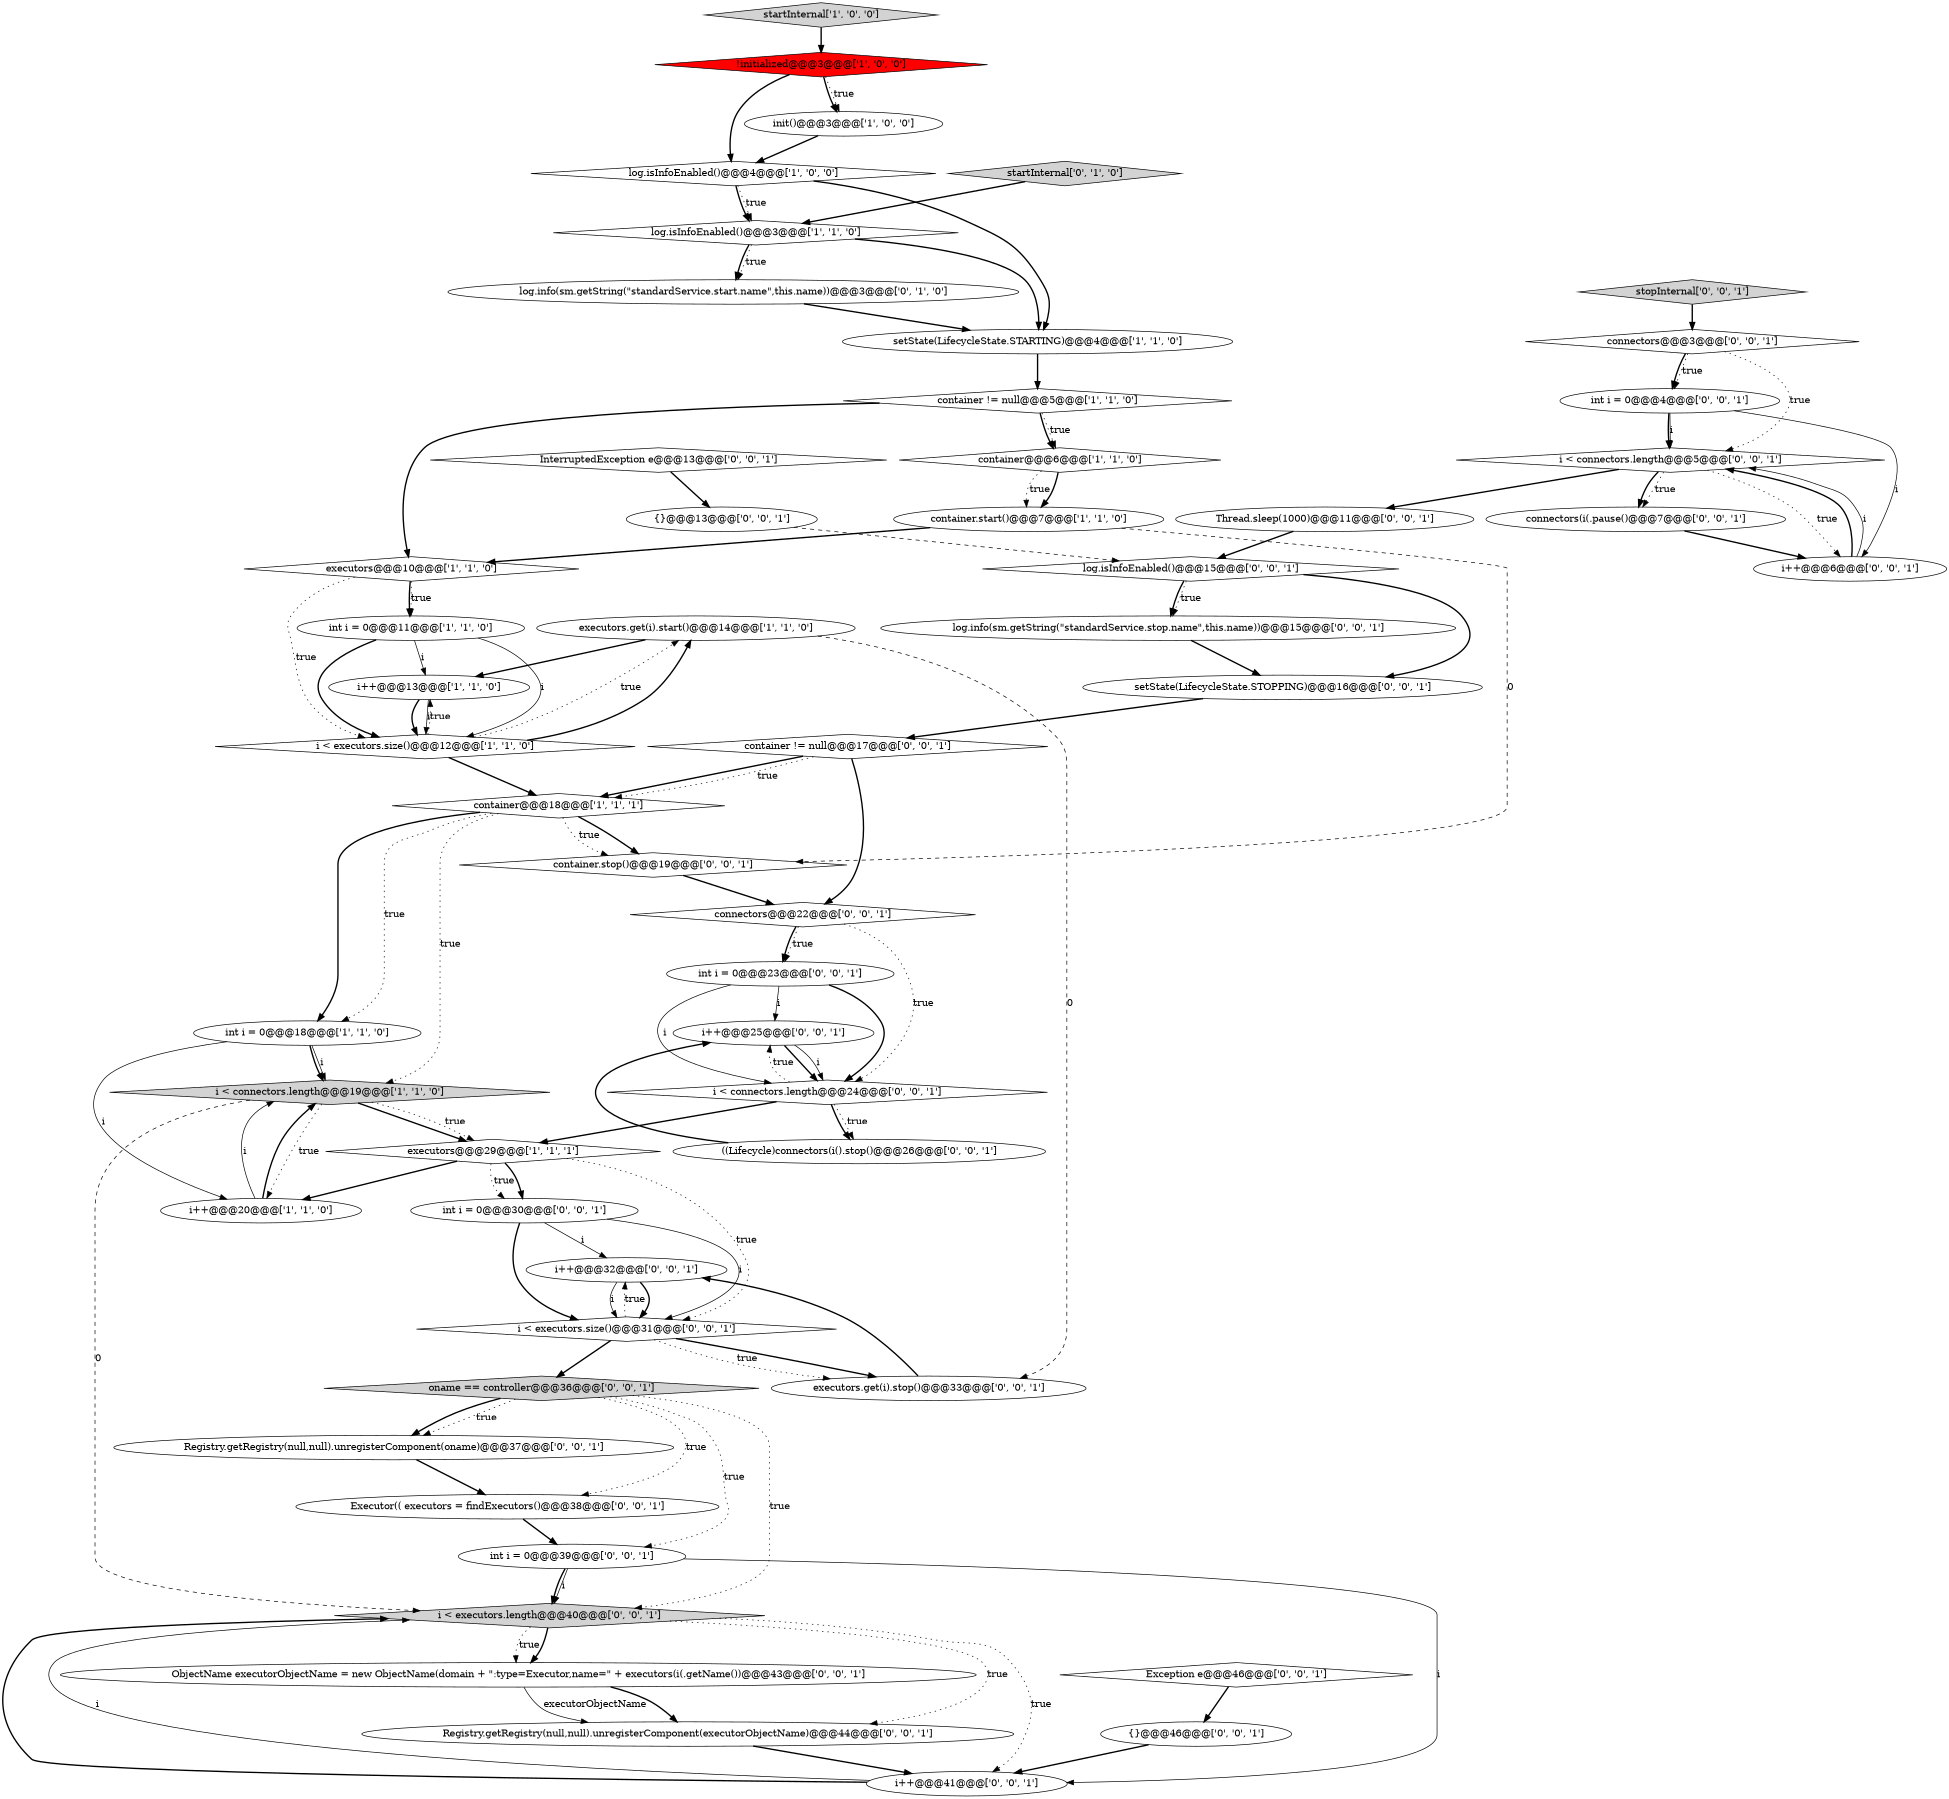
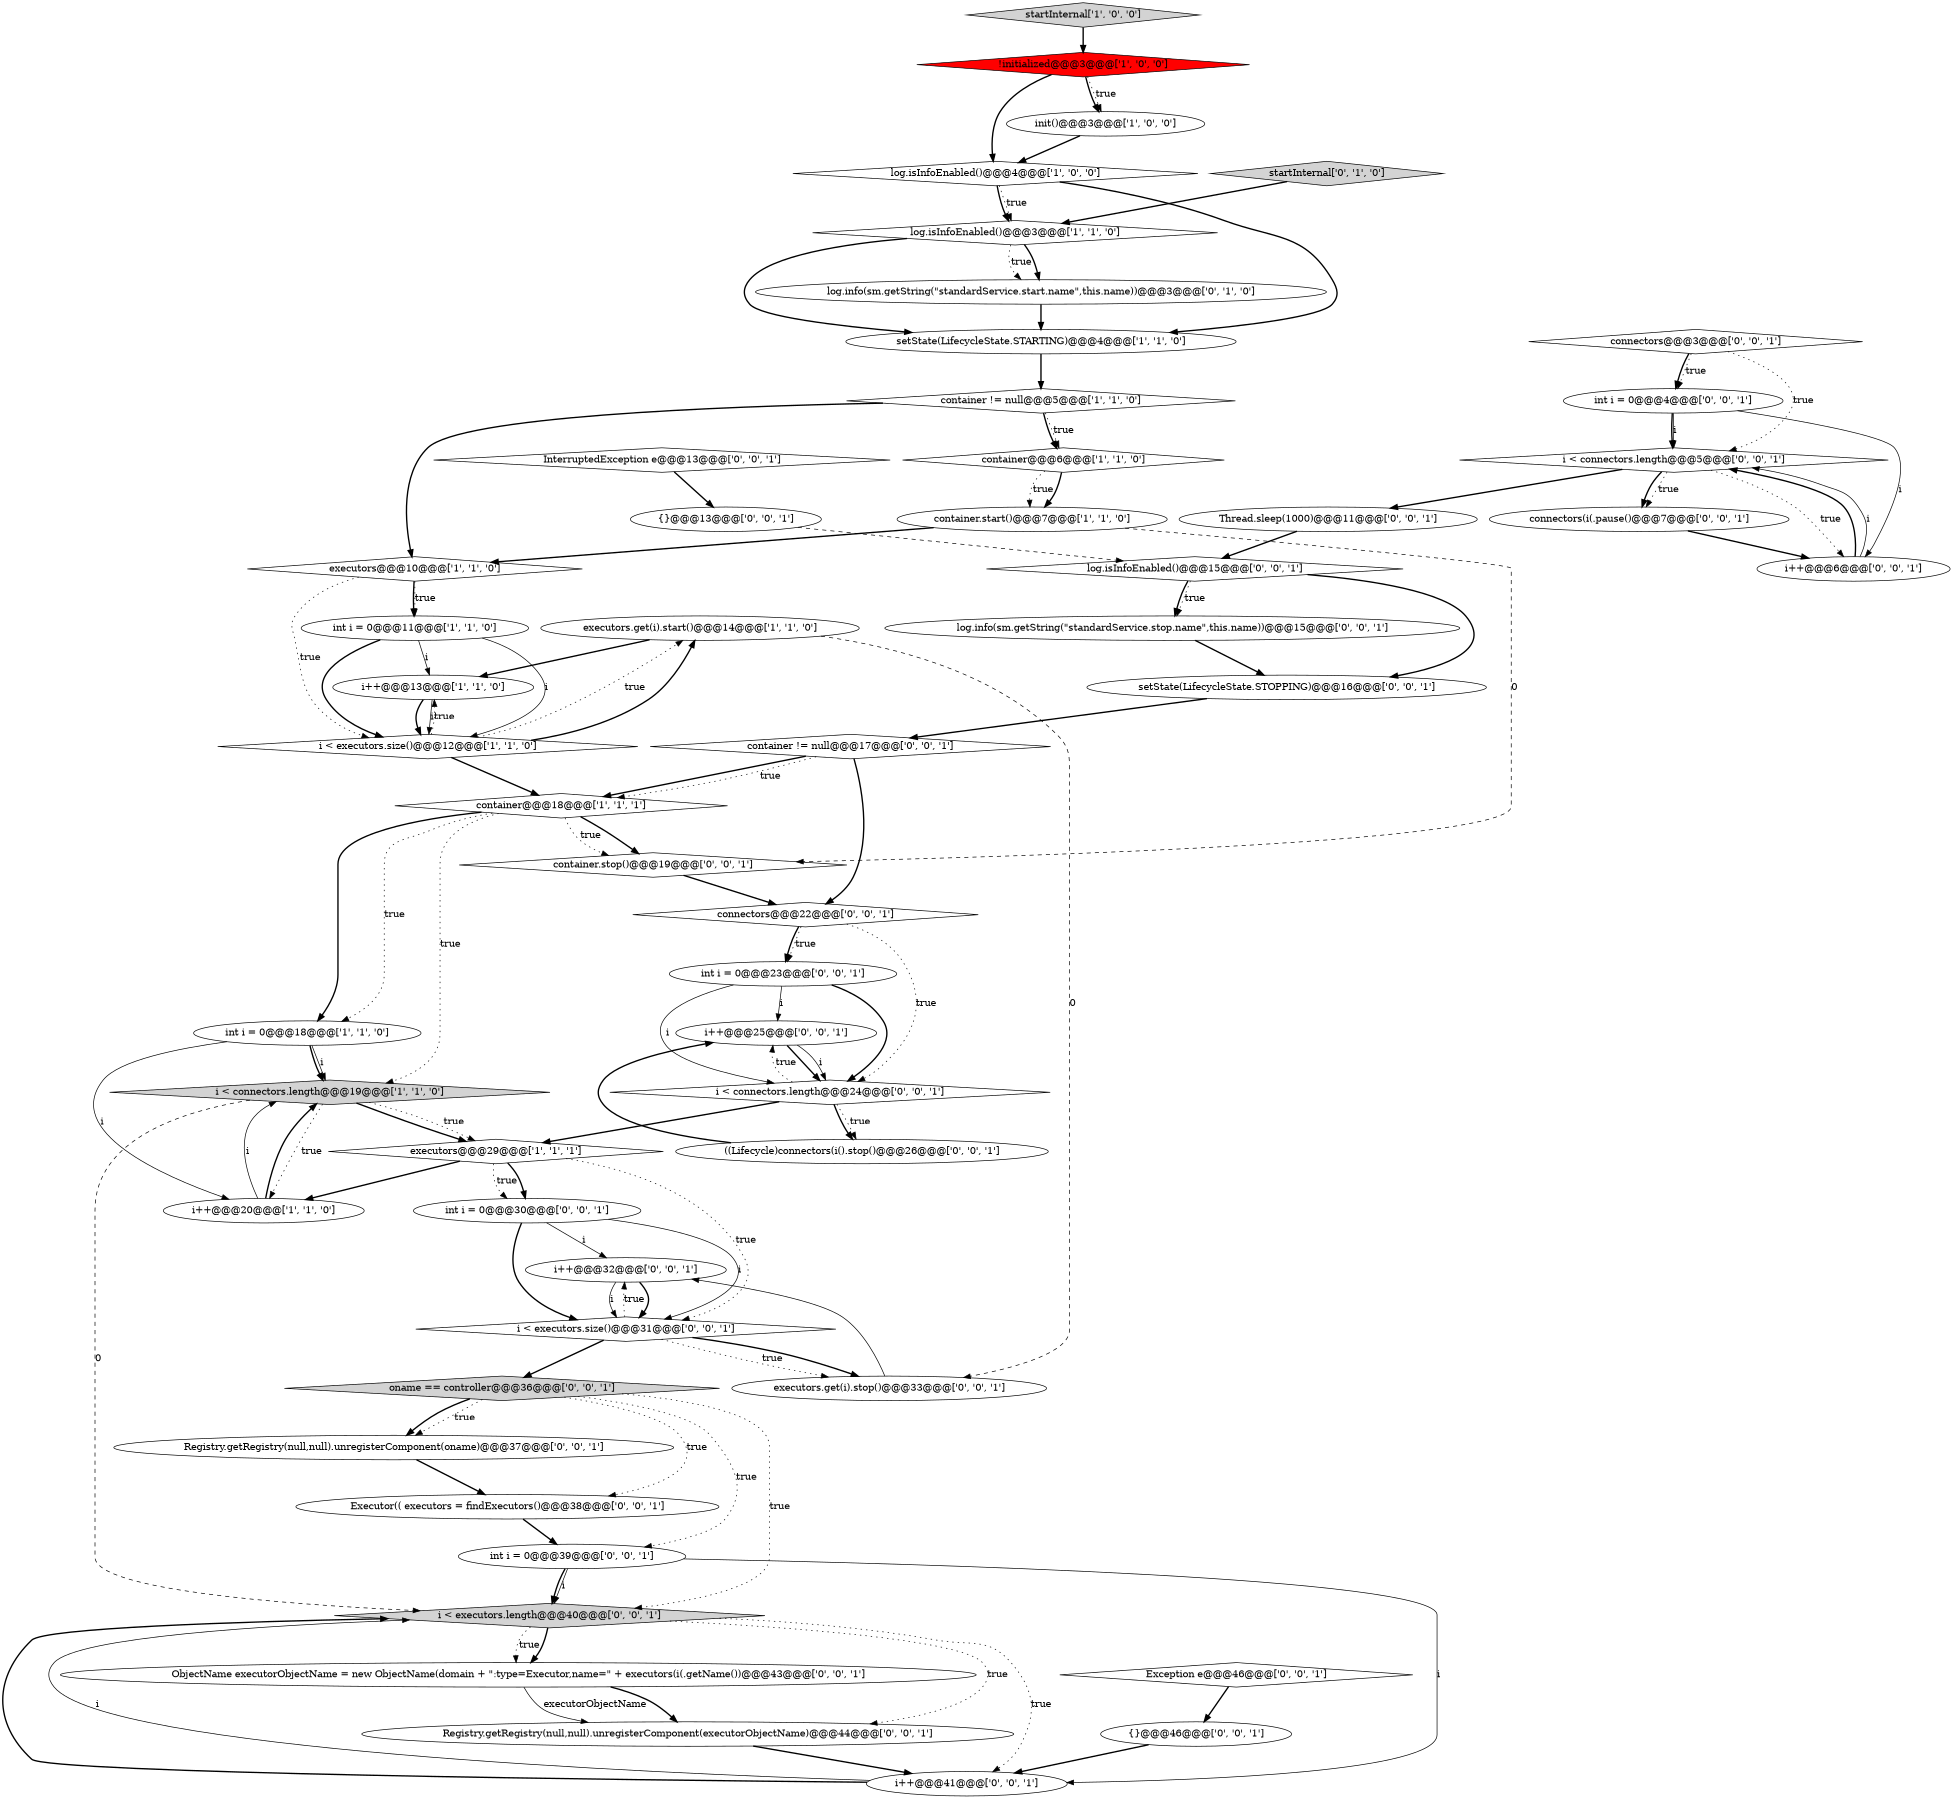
(1692, 292) -> none
(823, 1308) -> (808, 1303)
